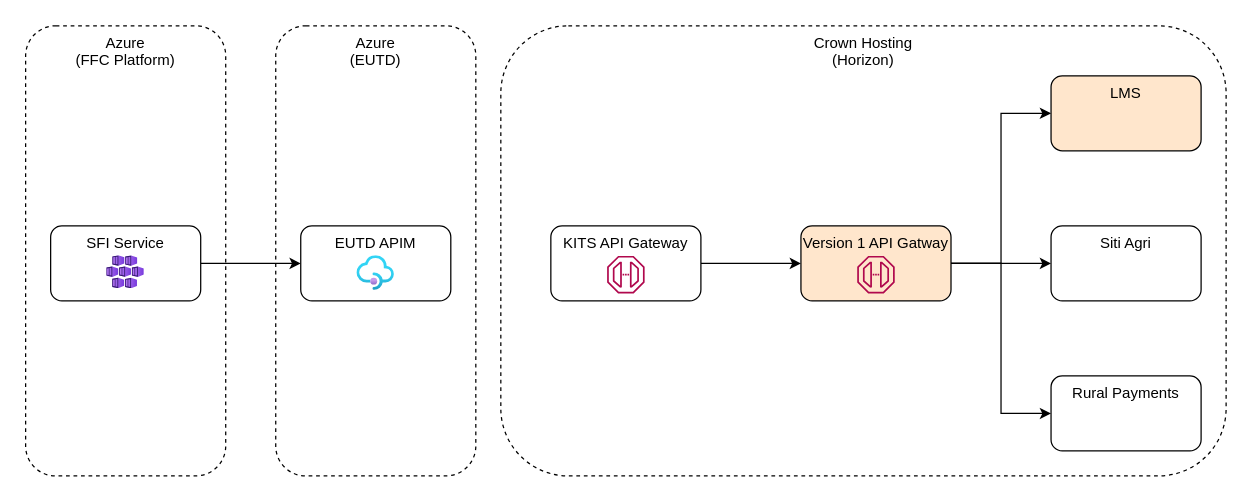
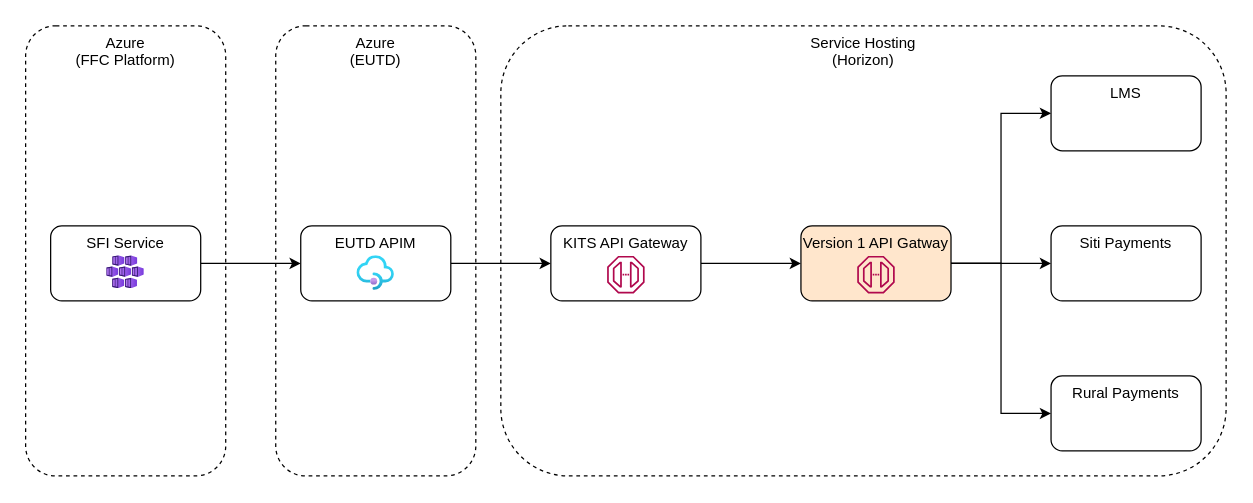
(863, 52) -> (863, 52)
(1126, 93) -> (1126, 93)
(1126, 243) -> (1126, 243)
none -> (497, 263)
